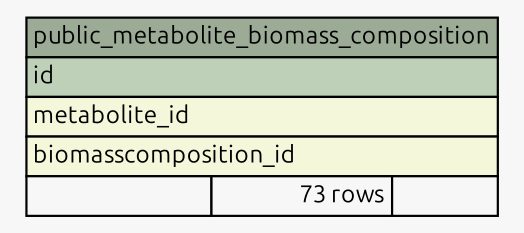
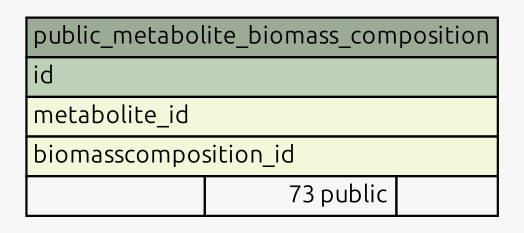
(343, 195) -> (339, 195)
